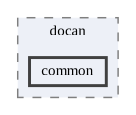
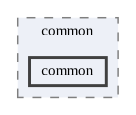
(68, 32) -> (68, 32)
